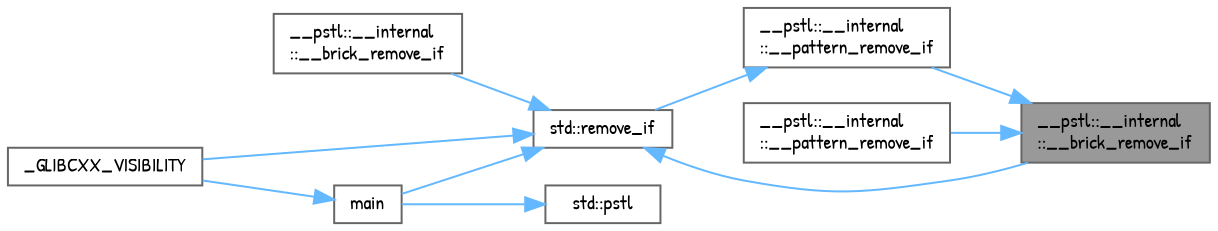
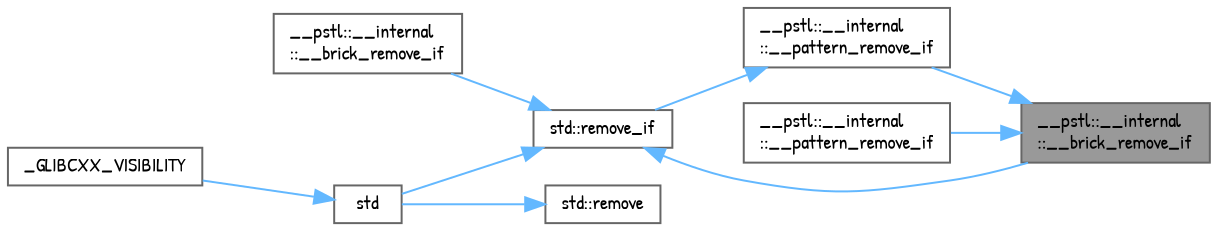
(358, 147) -> none
(368, 204) -> (368, 204)
(603, 204) -> (603, 204)
